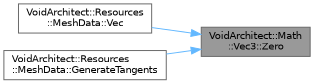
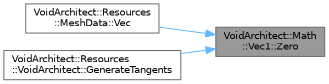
(256, 42) -> (270, 42)
(85, 65) -> (92, 65)
